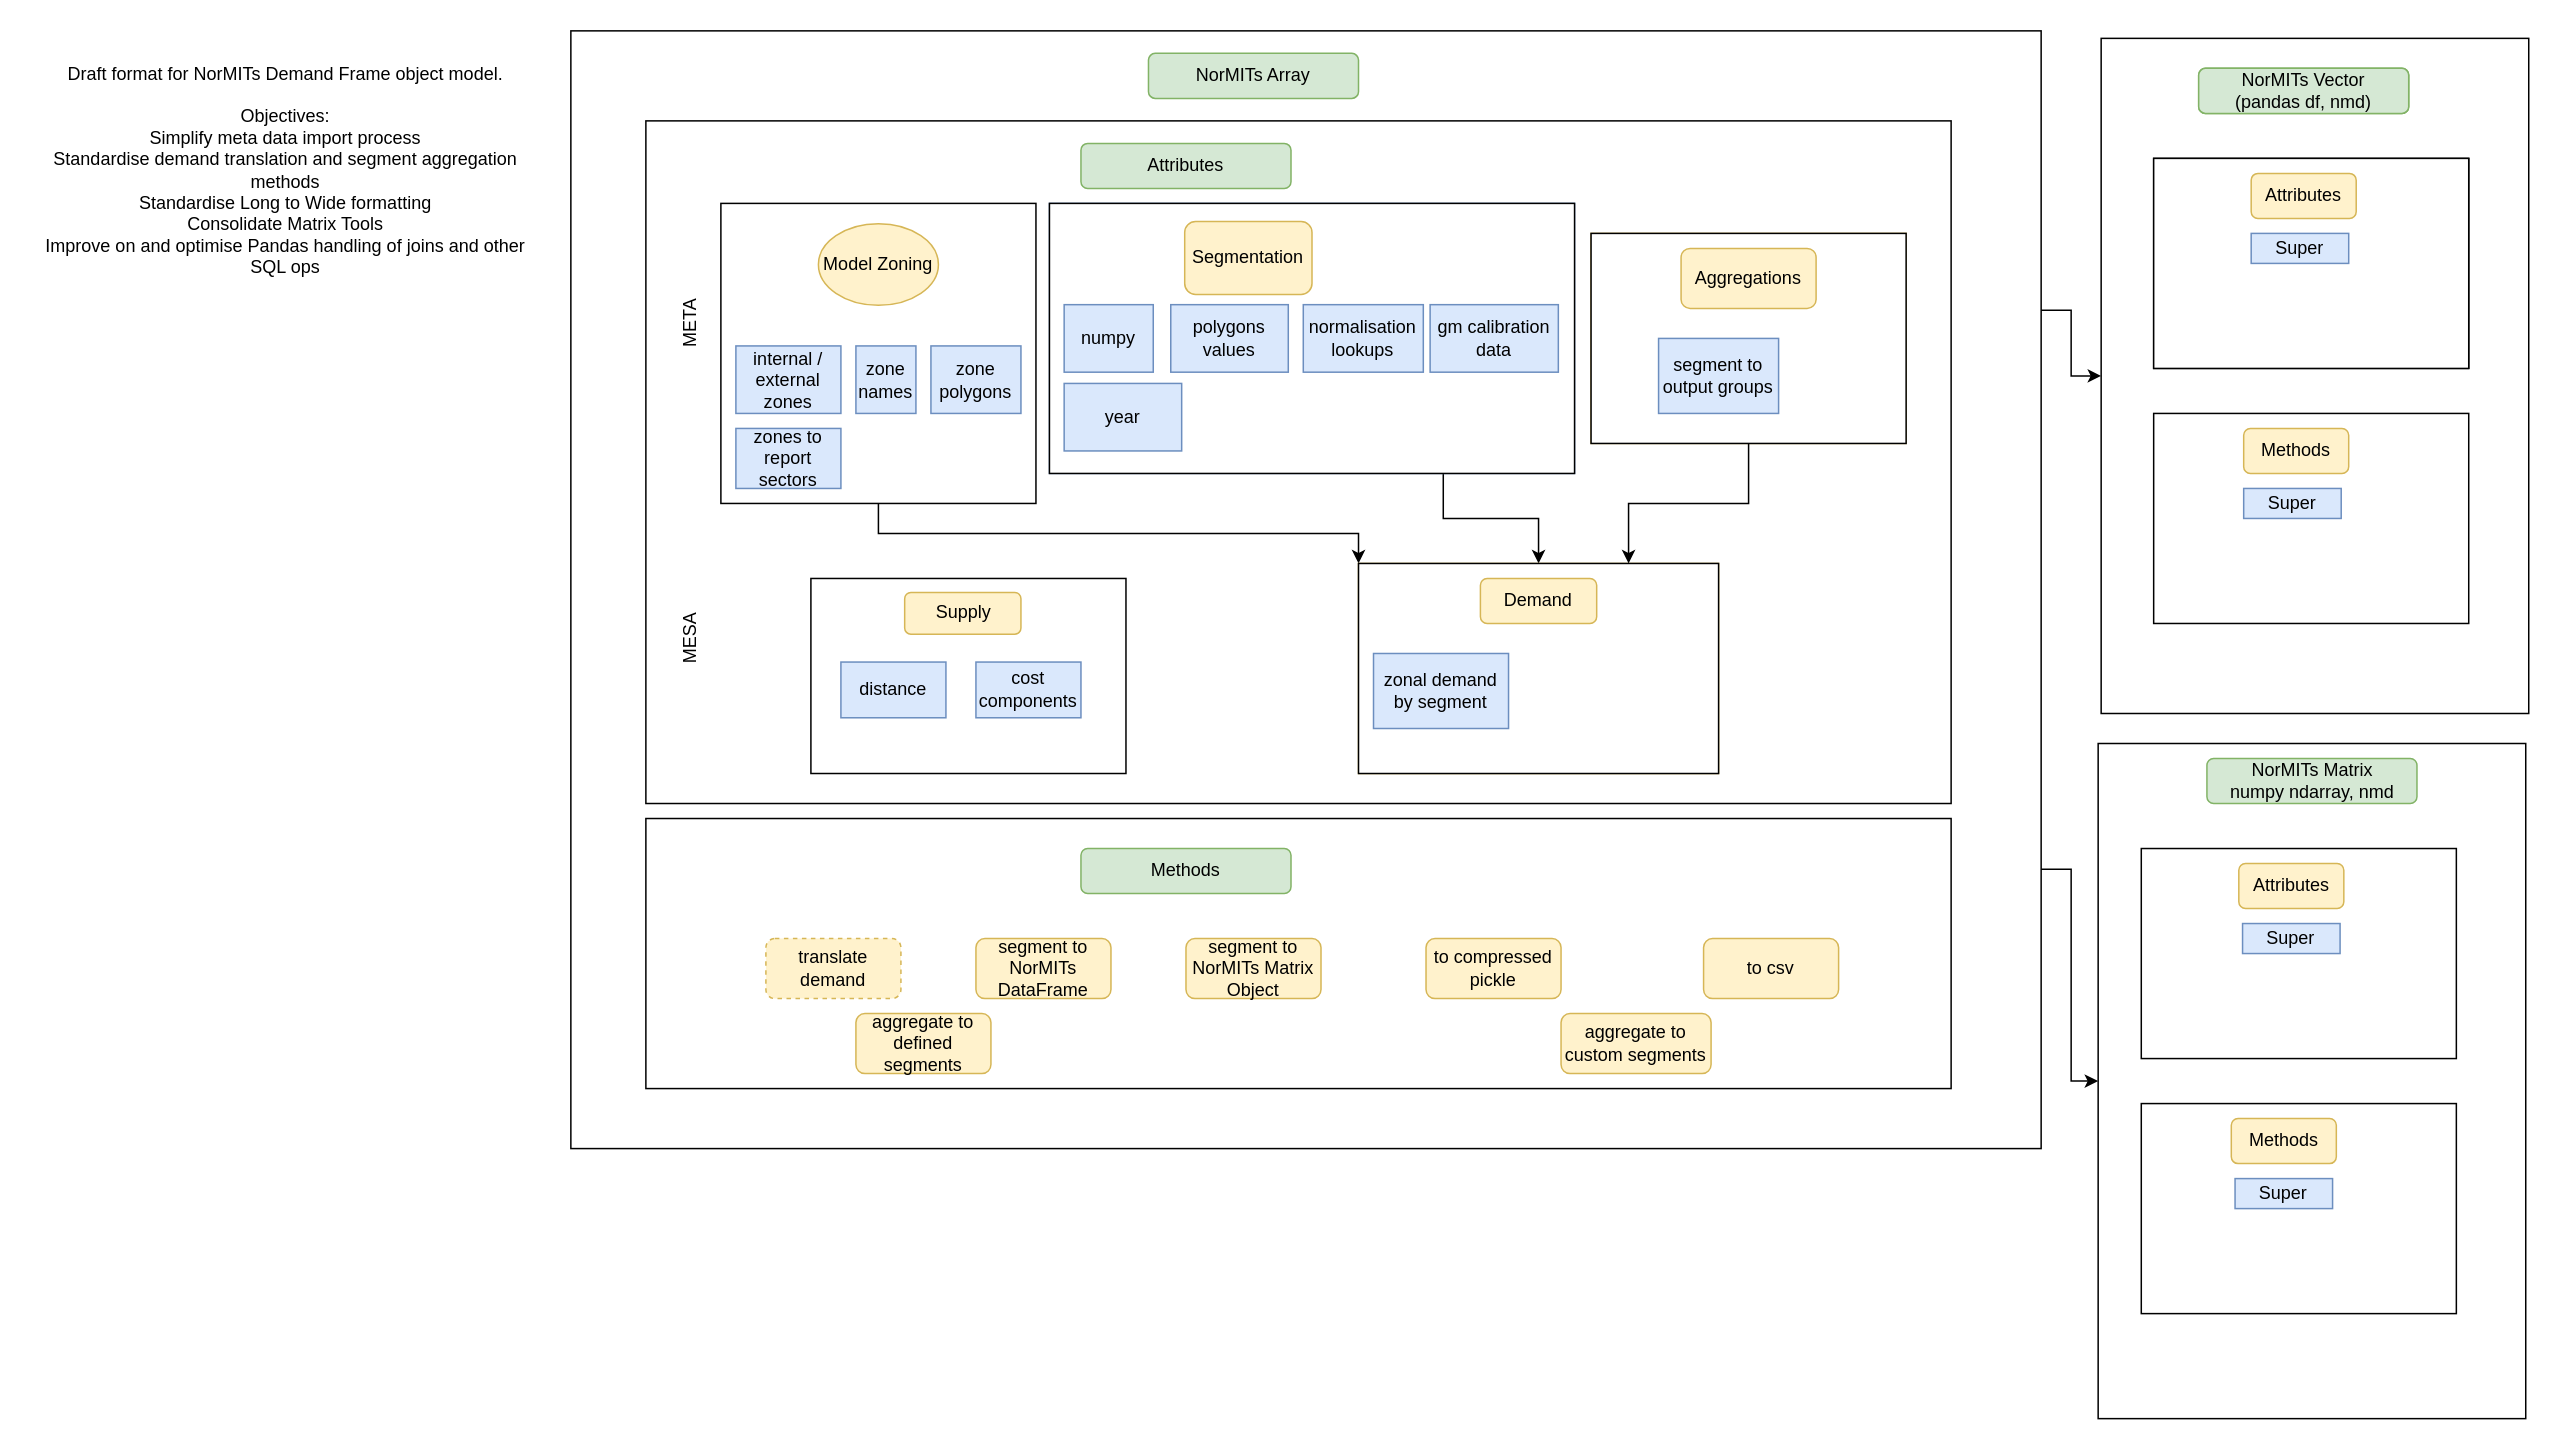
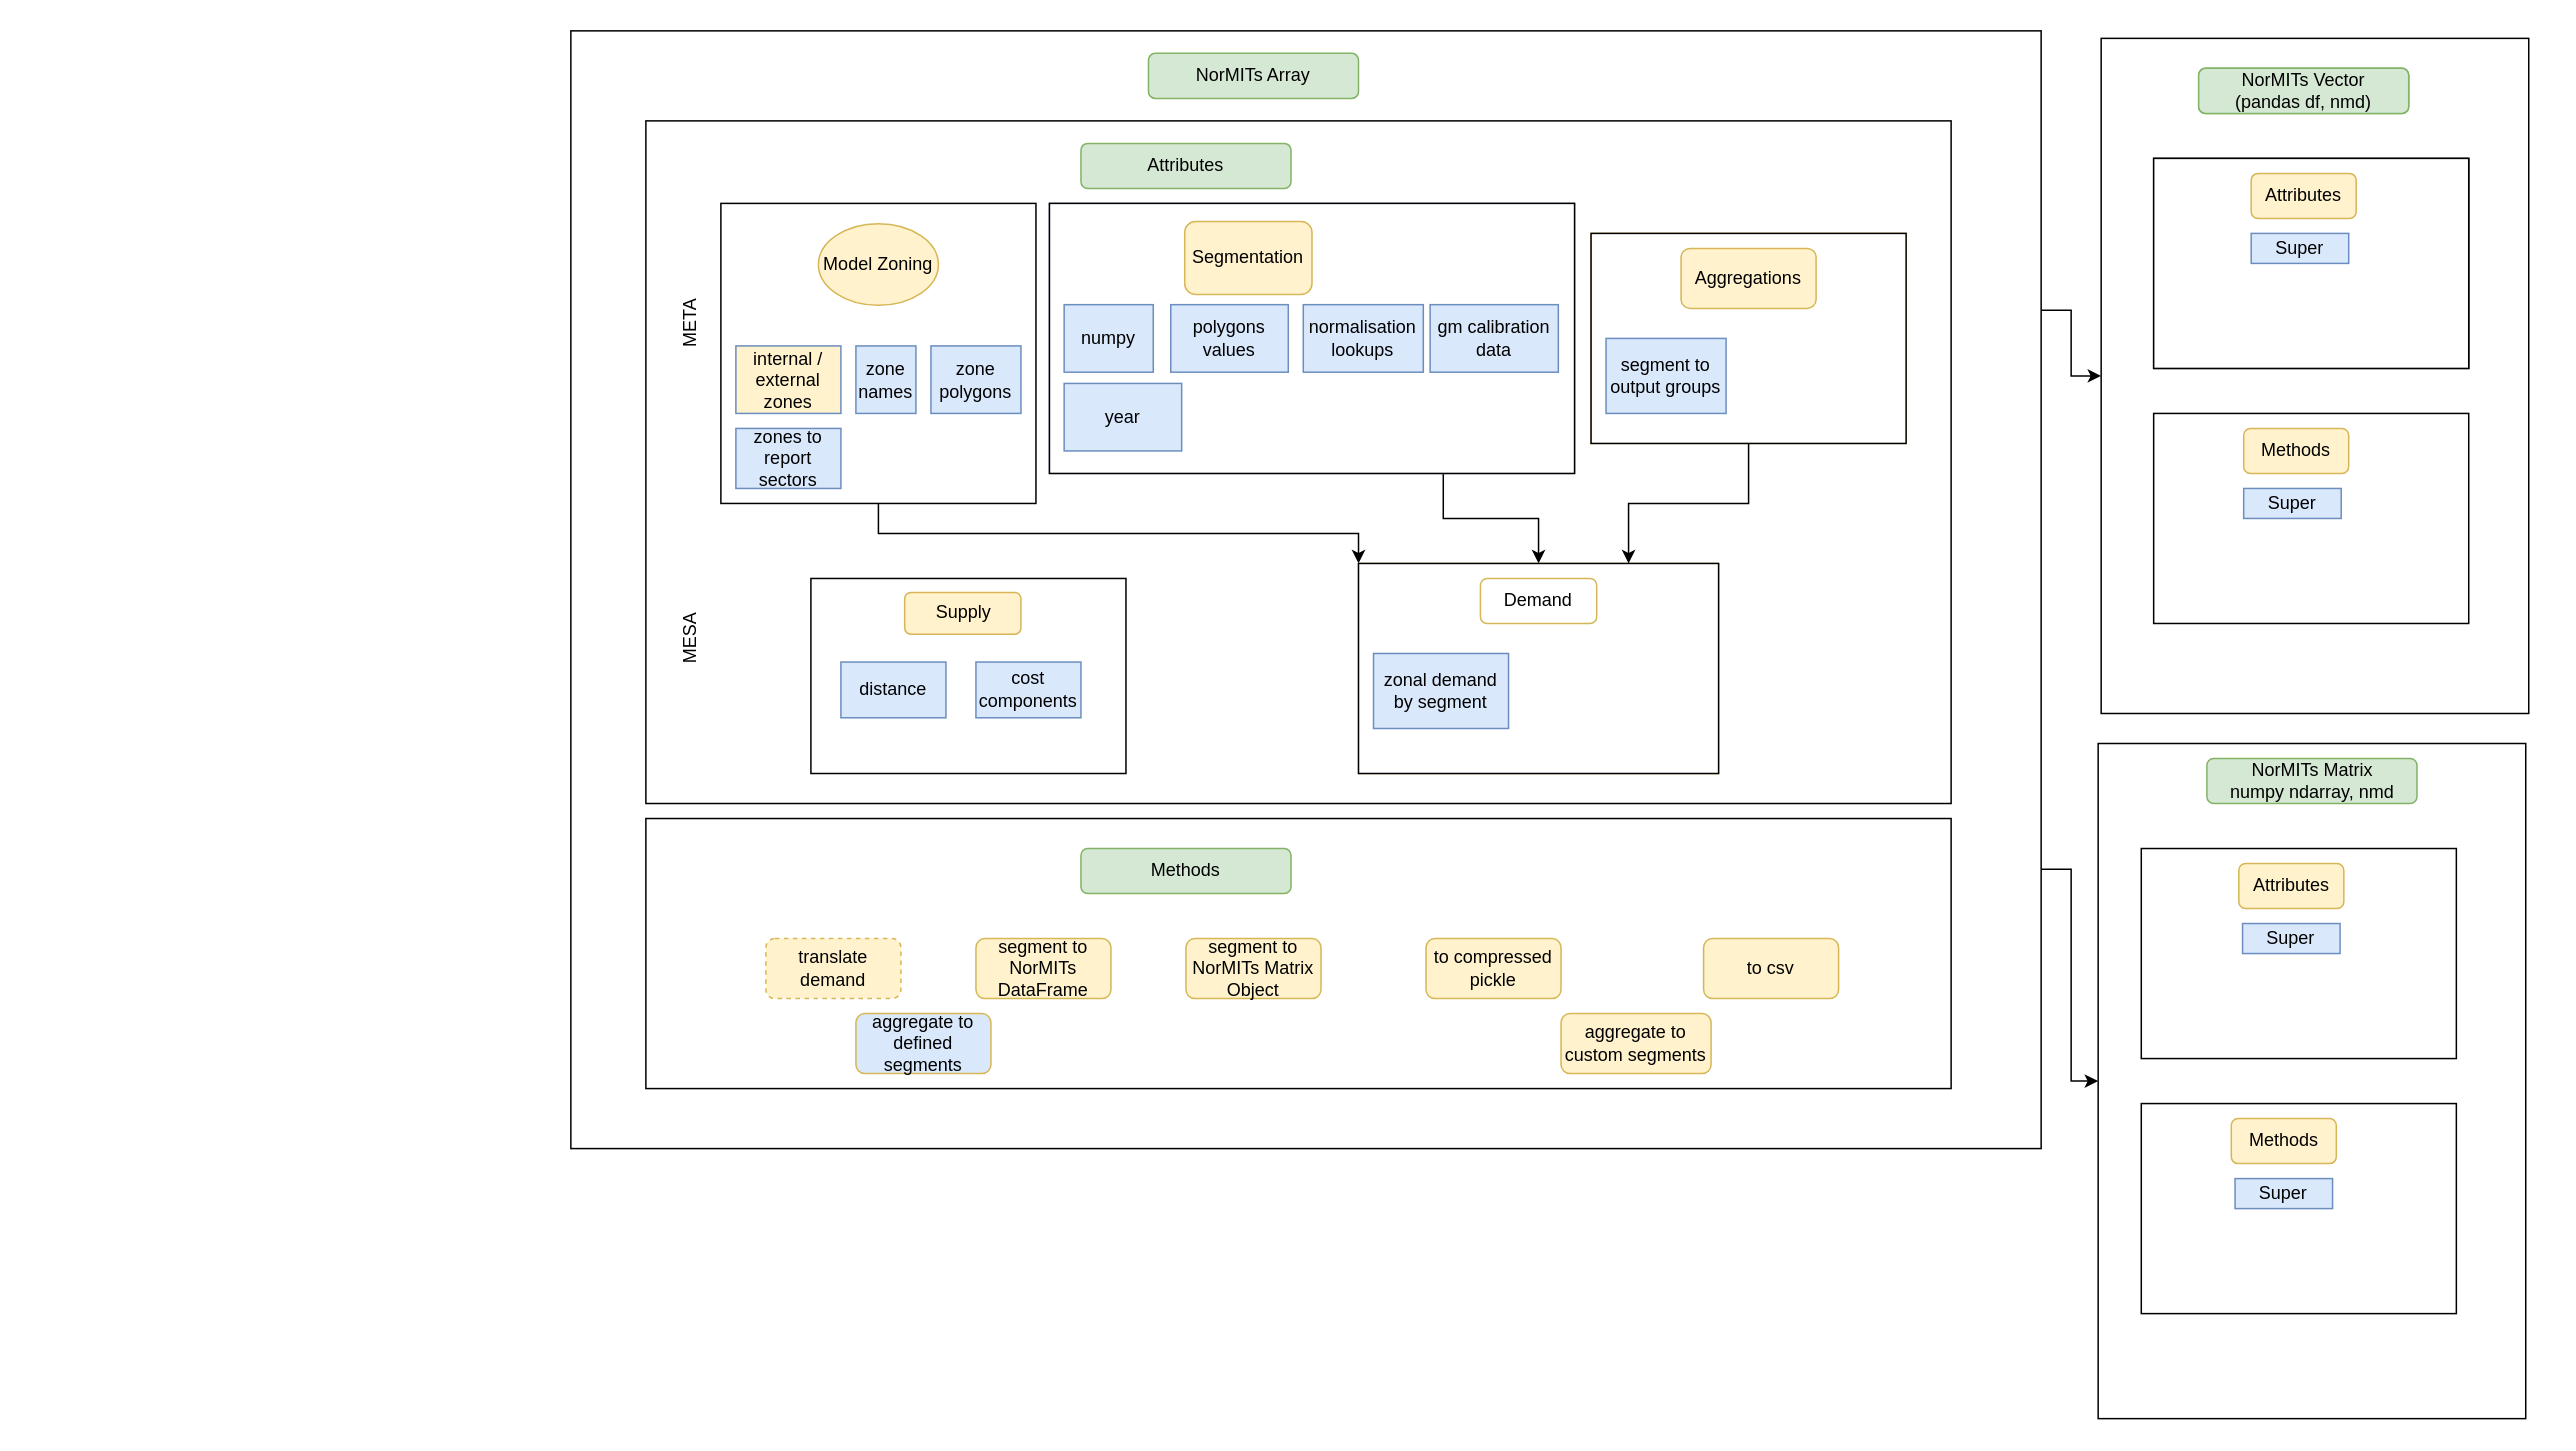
(286, 170) -> none
(1718, 376) -> (1666, 376)
(788, 380) -> (788, 380)
(1538, 601) -> (1538, 601)
(923, 1043) -> (923, 1043)
